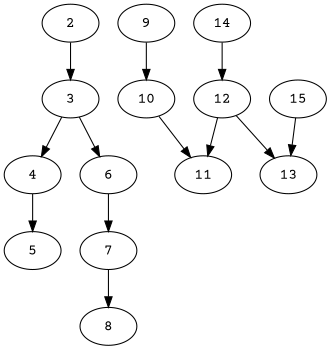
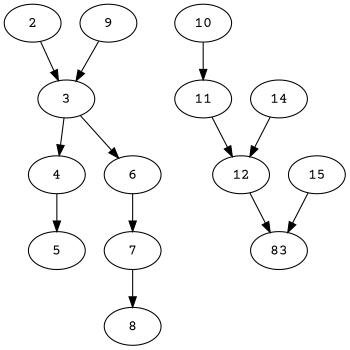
(146, 56) -> (90, 57)
(214, 132) -> (220, 132)
(288, 175) -> (279, 251)
